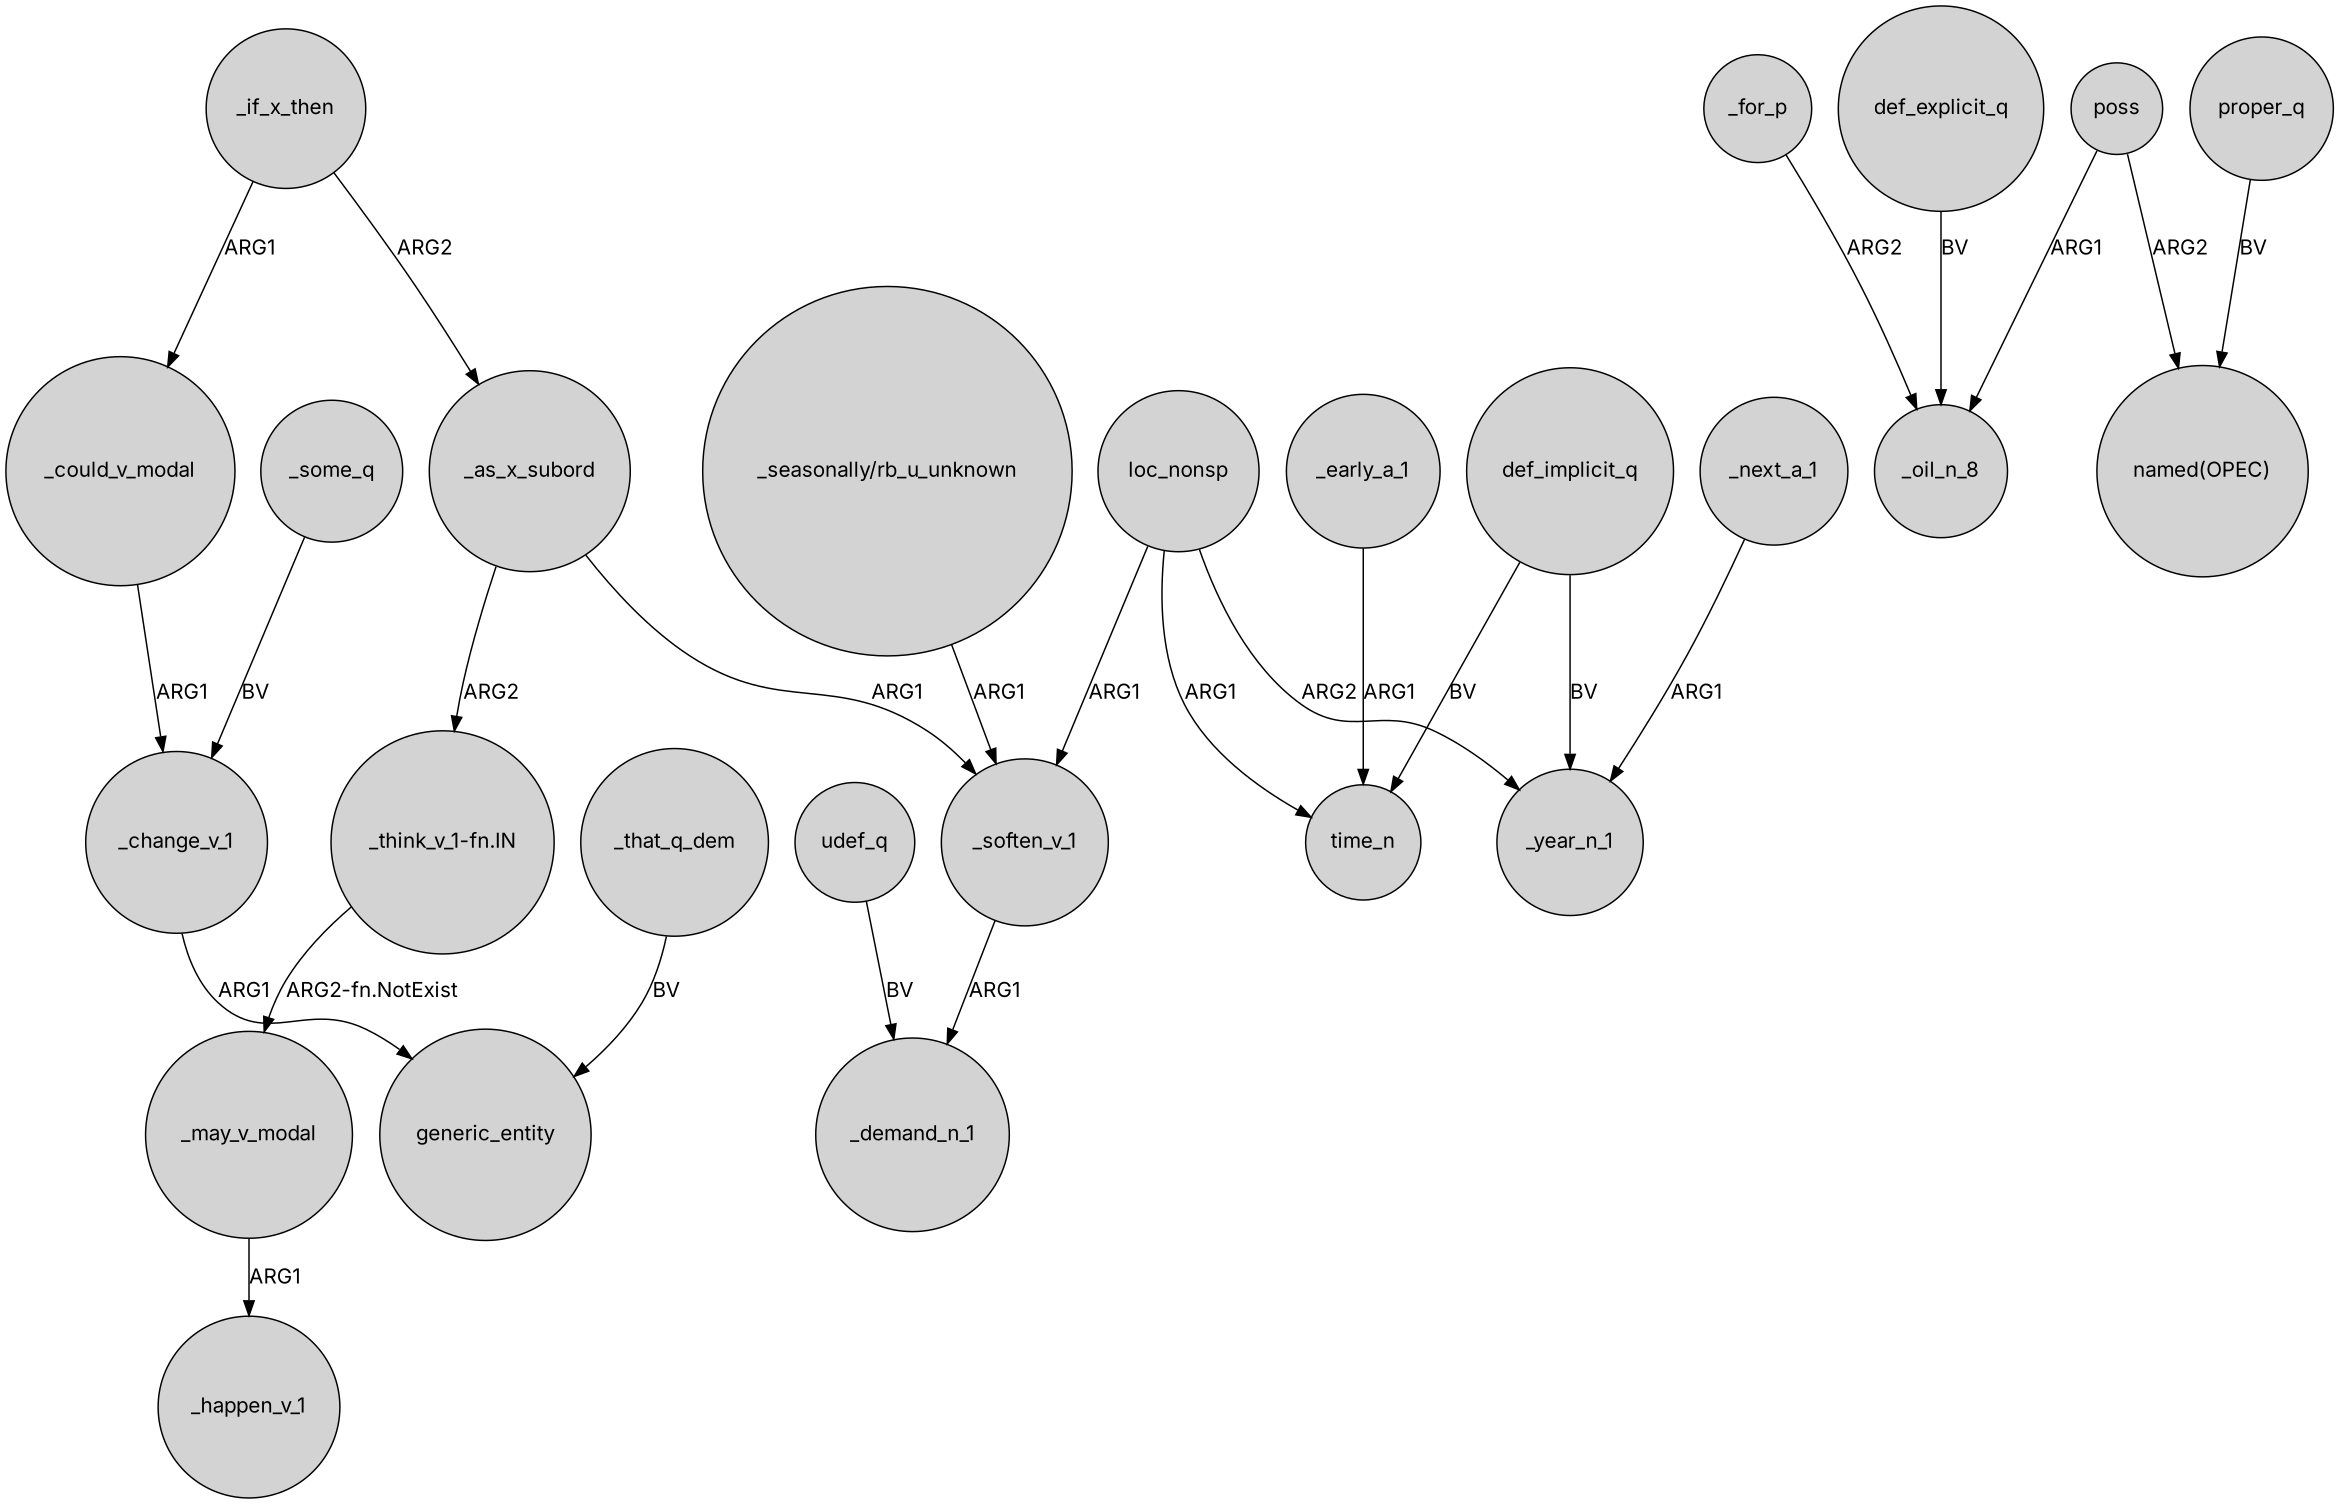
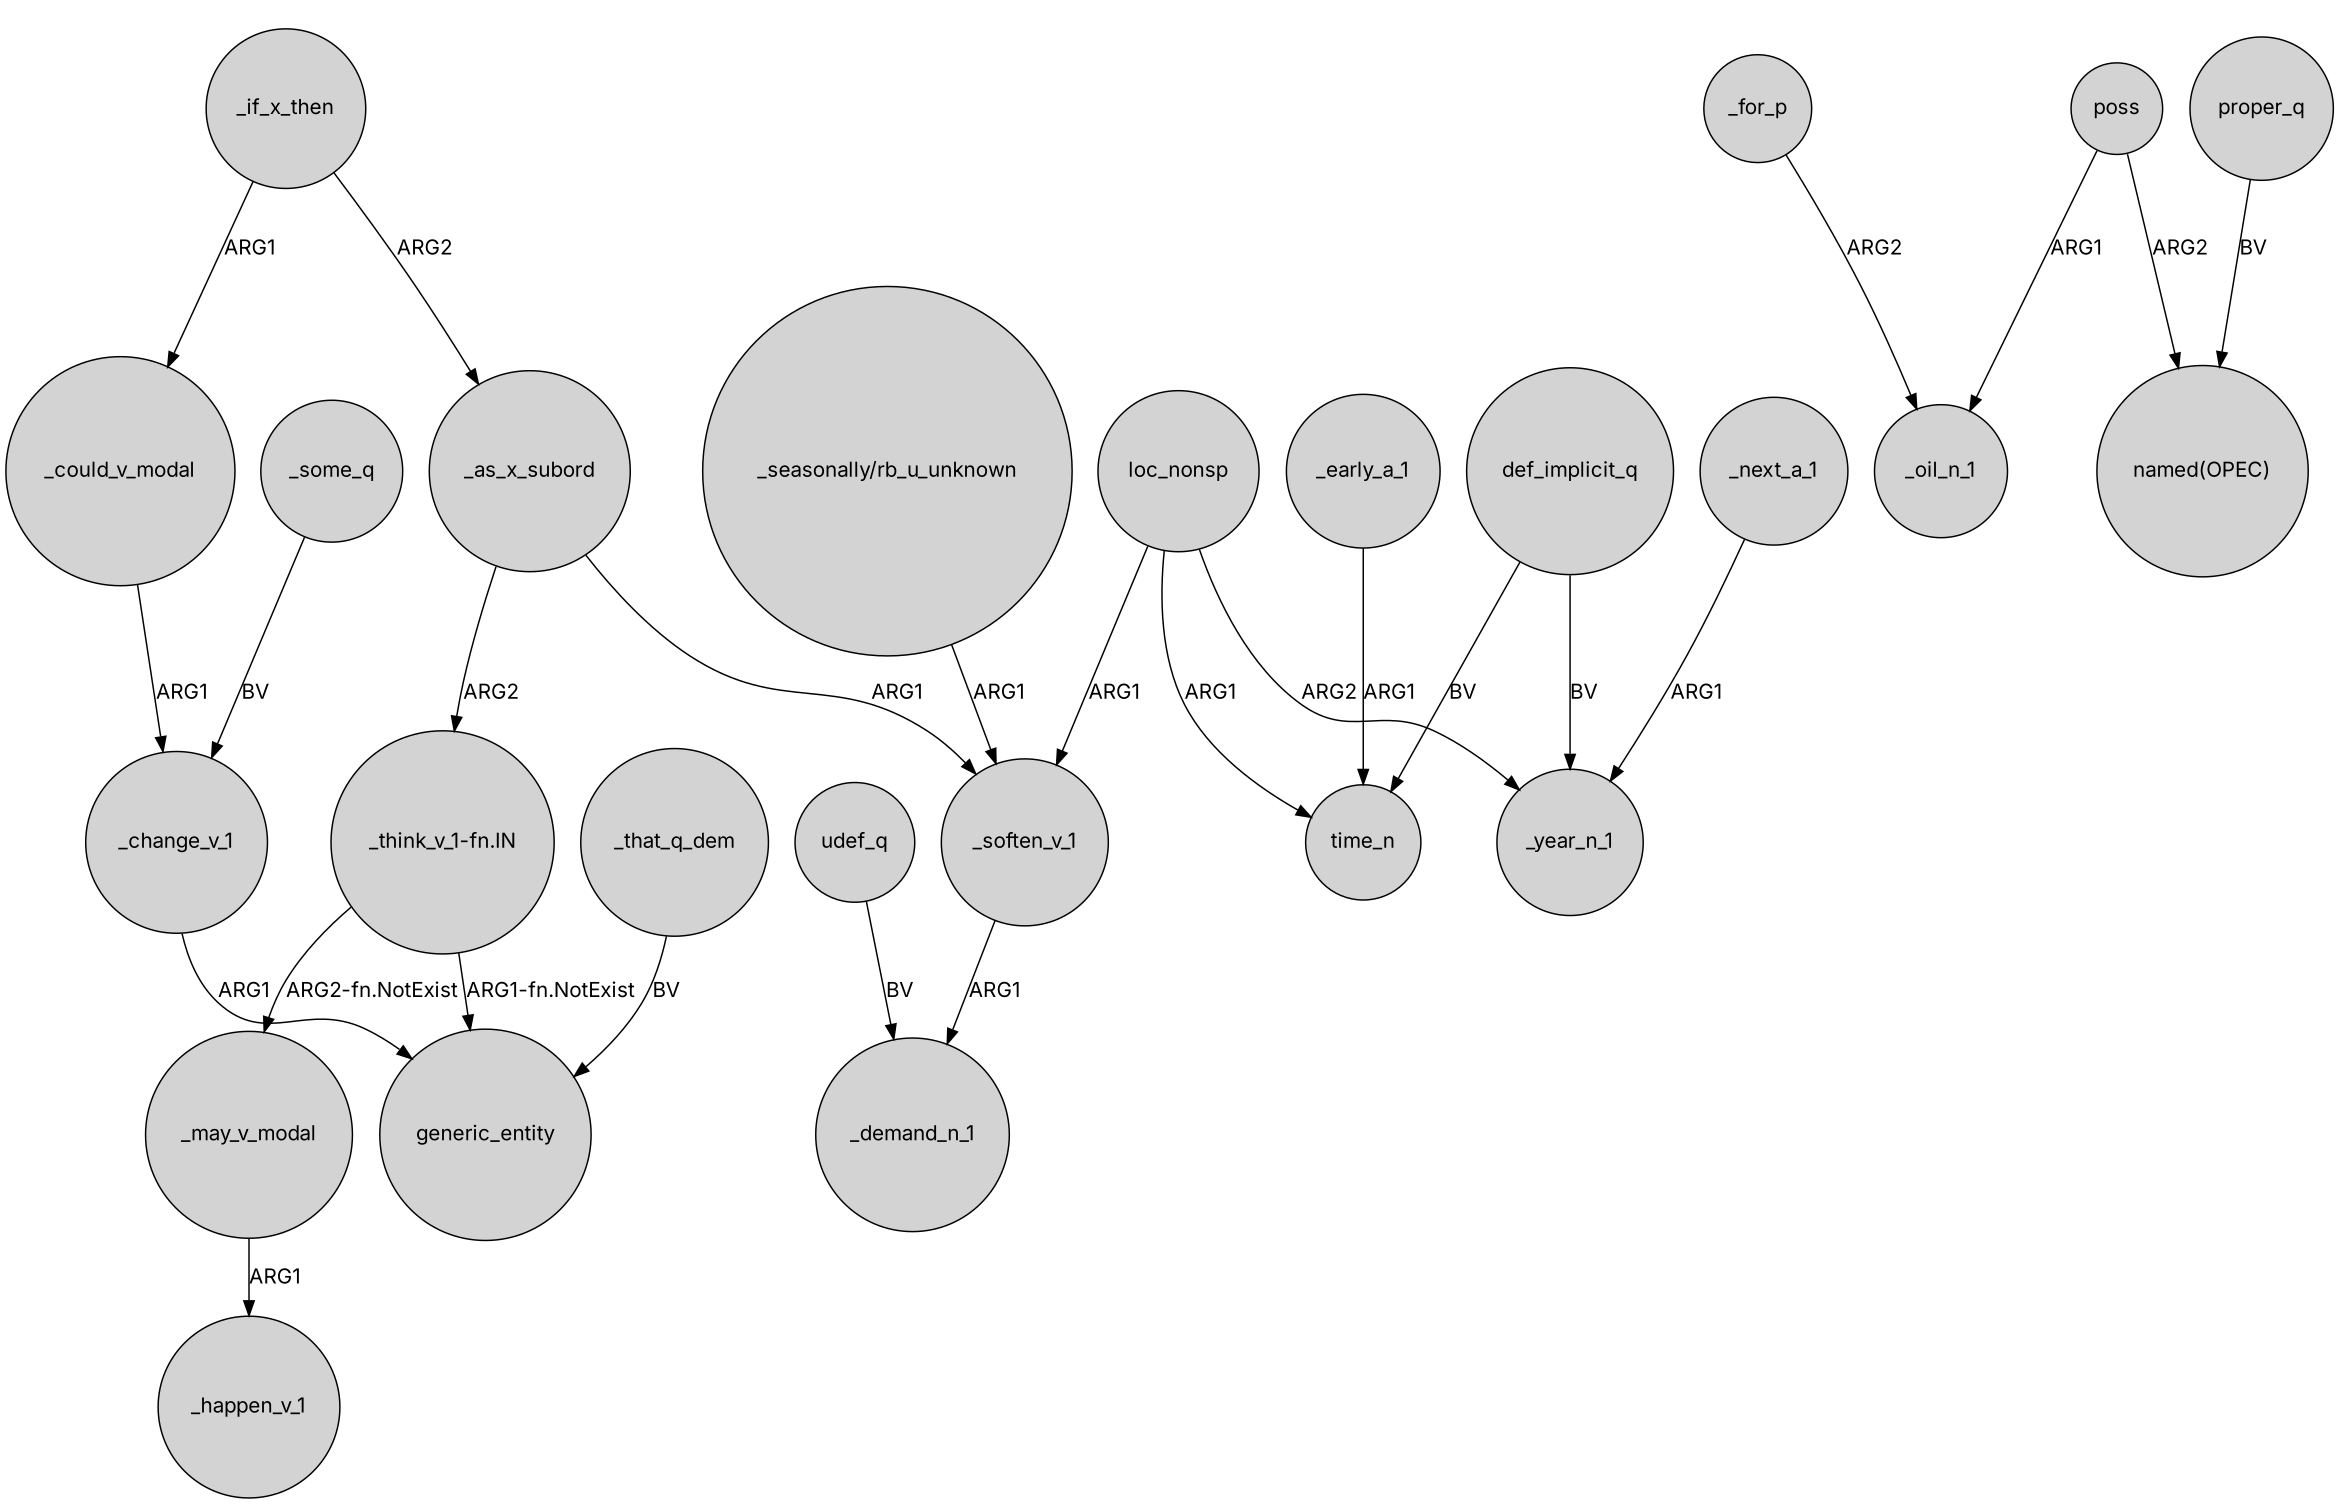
(1941, 109) -> none
(1941, 471) -> (1941, 471)
none -> (463, 984)
